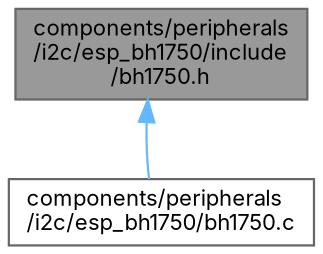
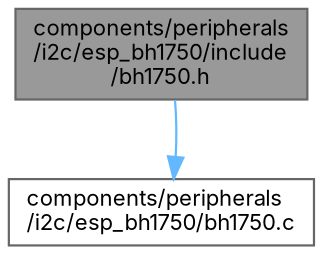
(147, 151) -> (176, 128)
